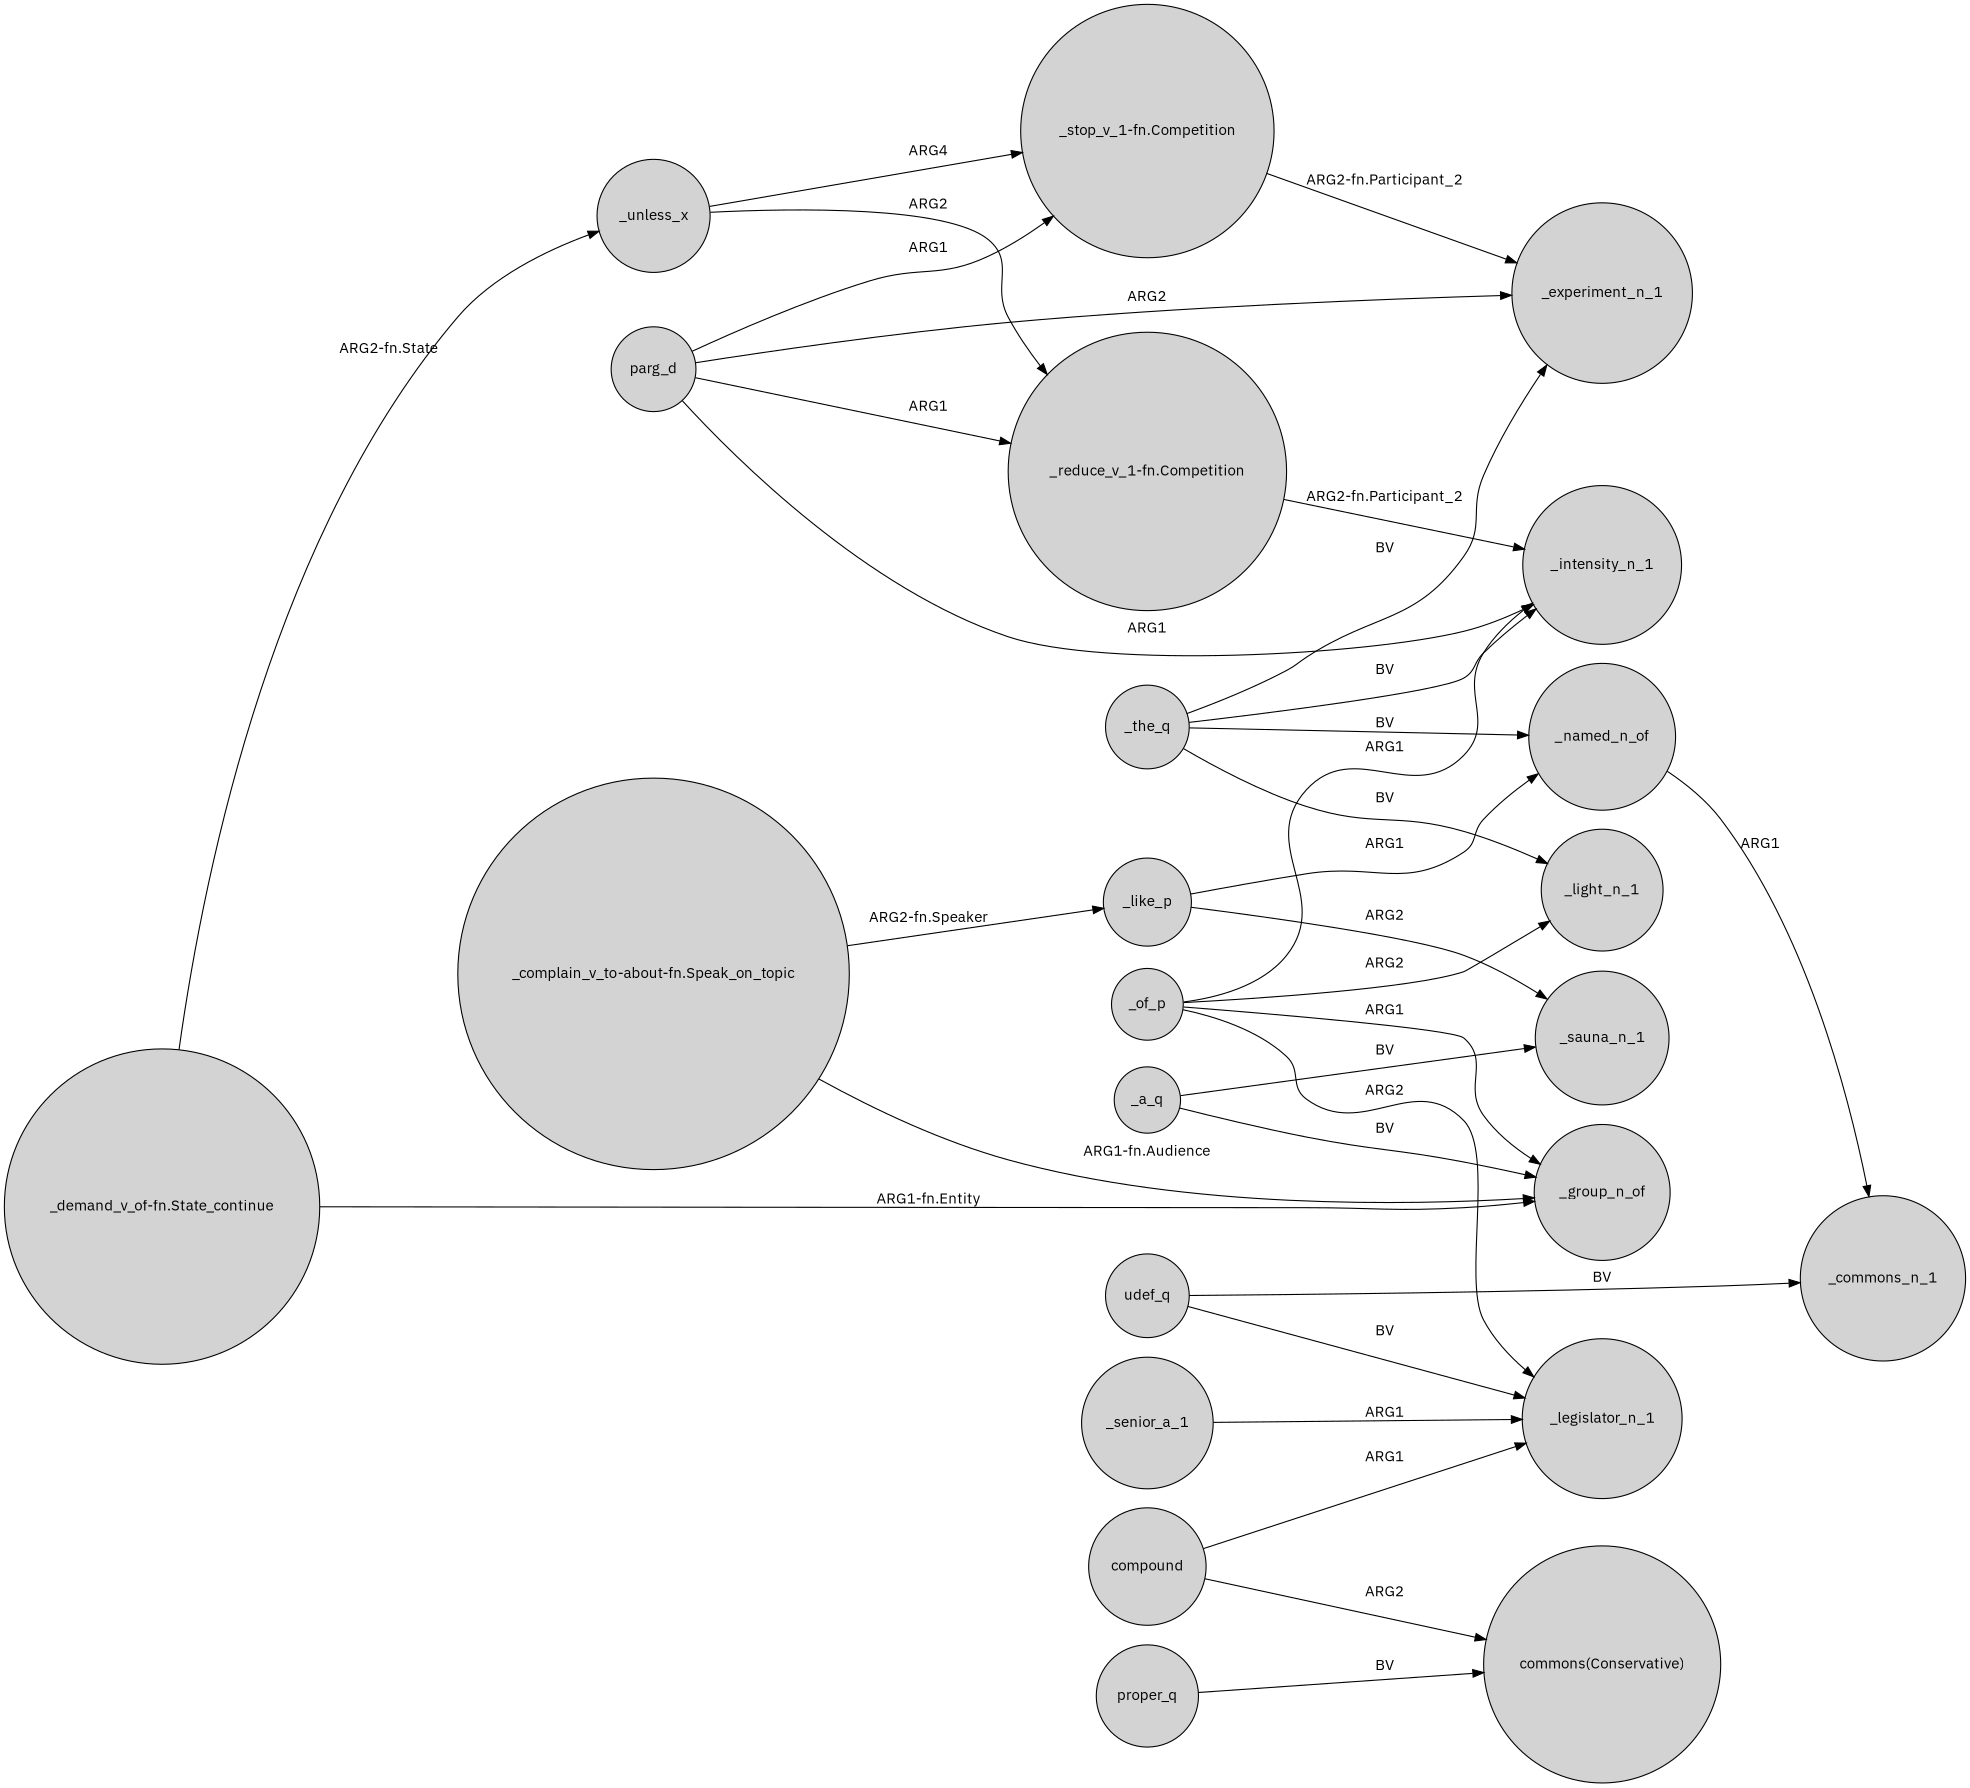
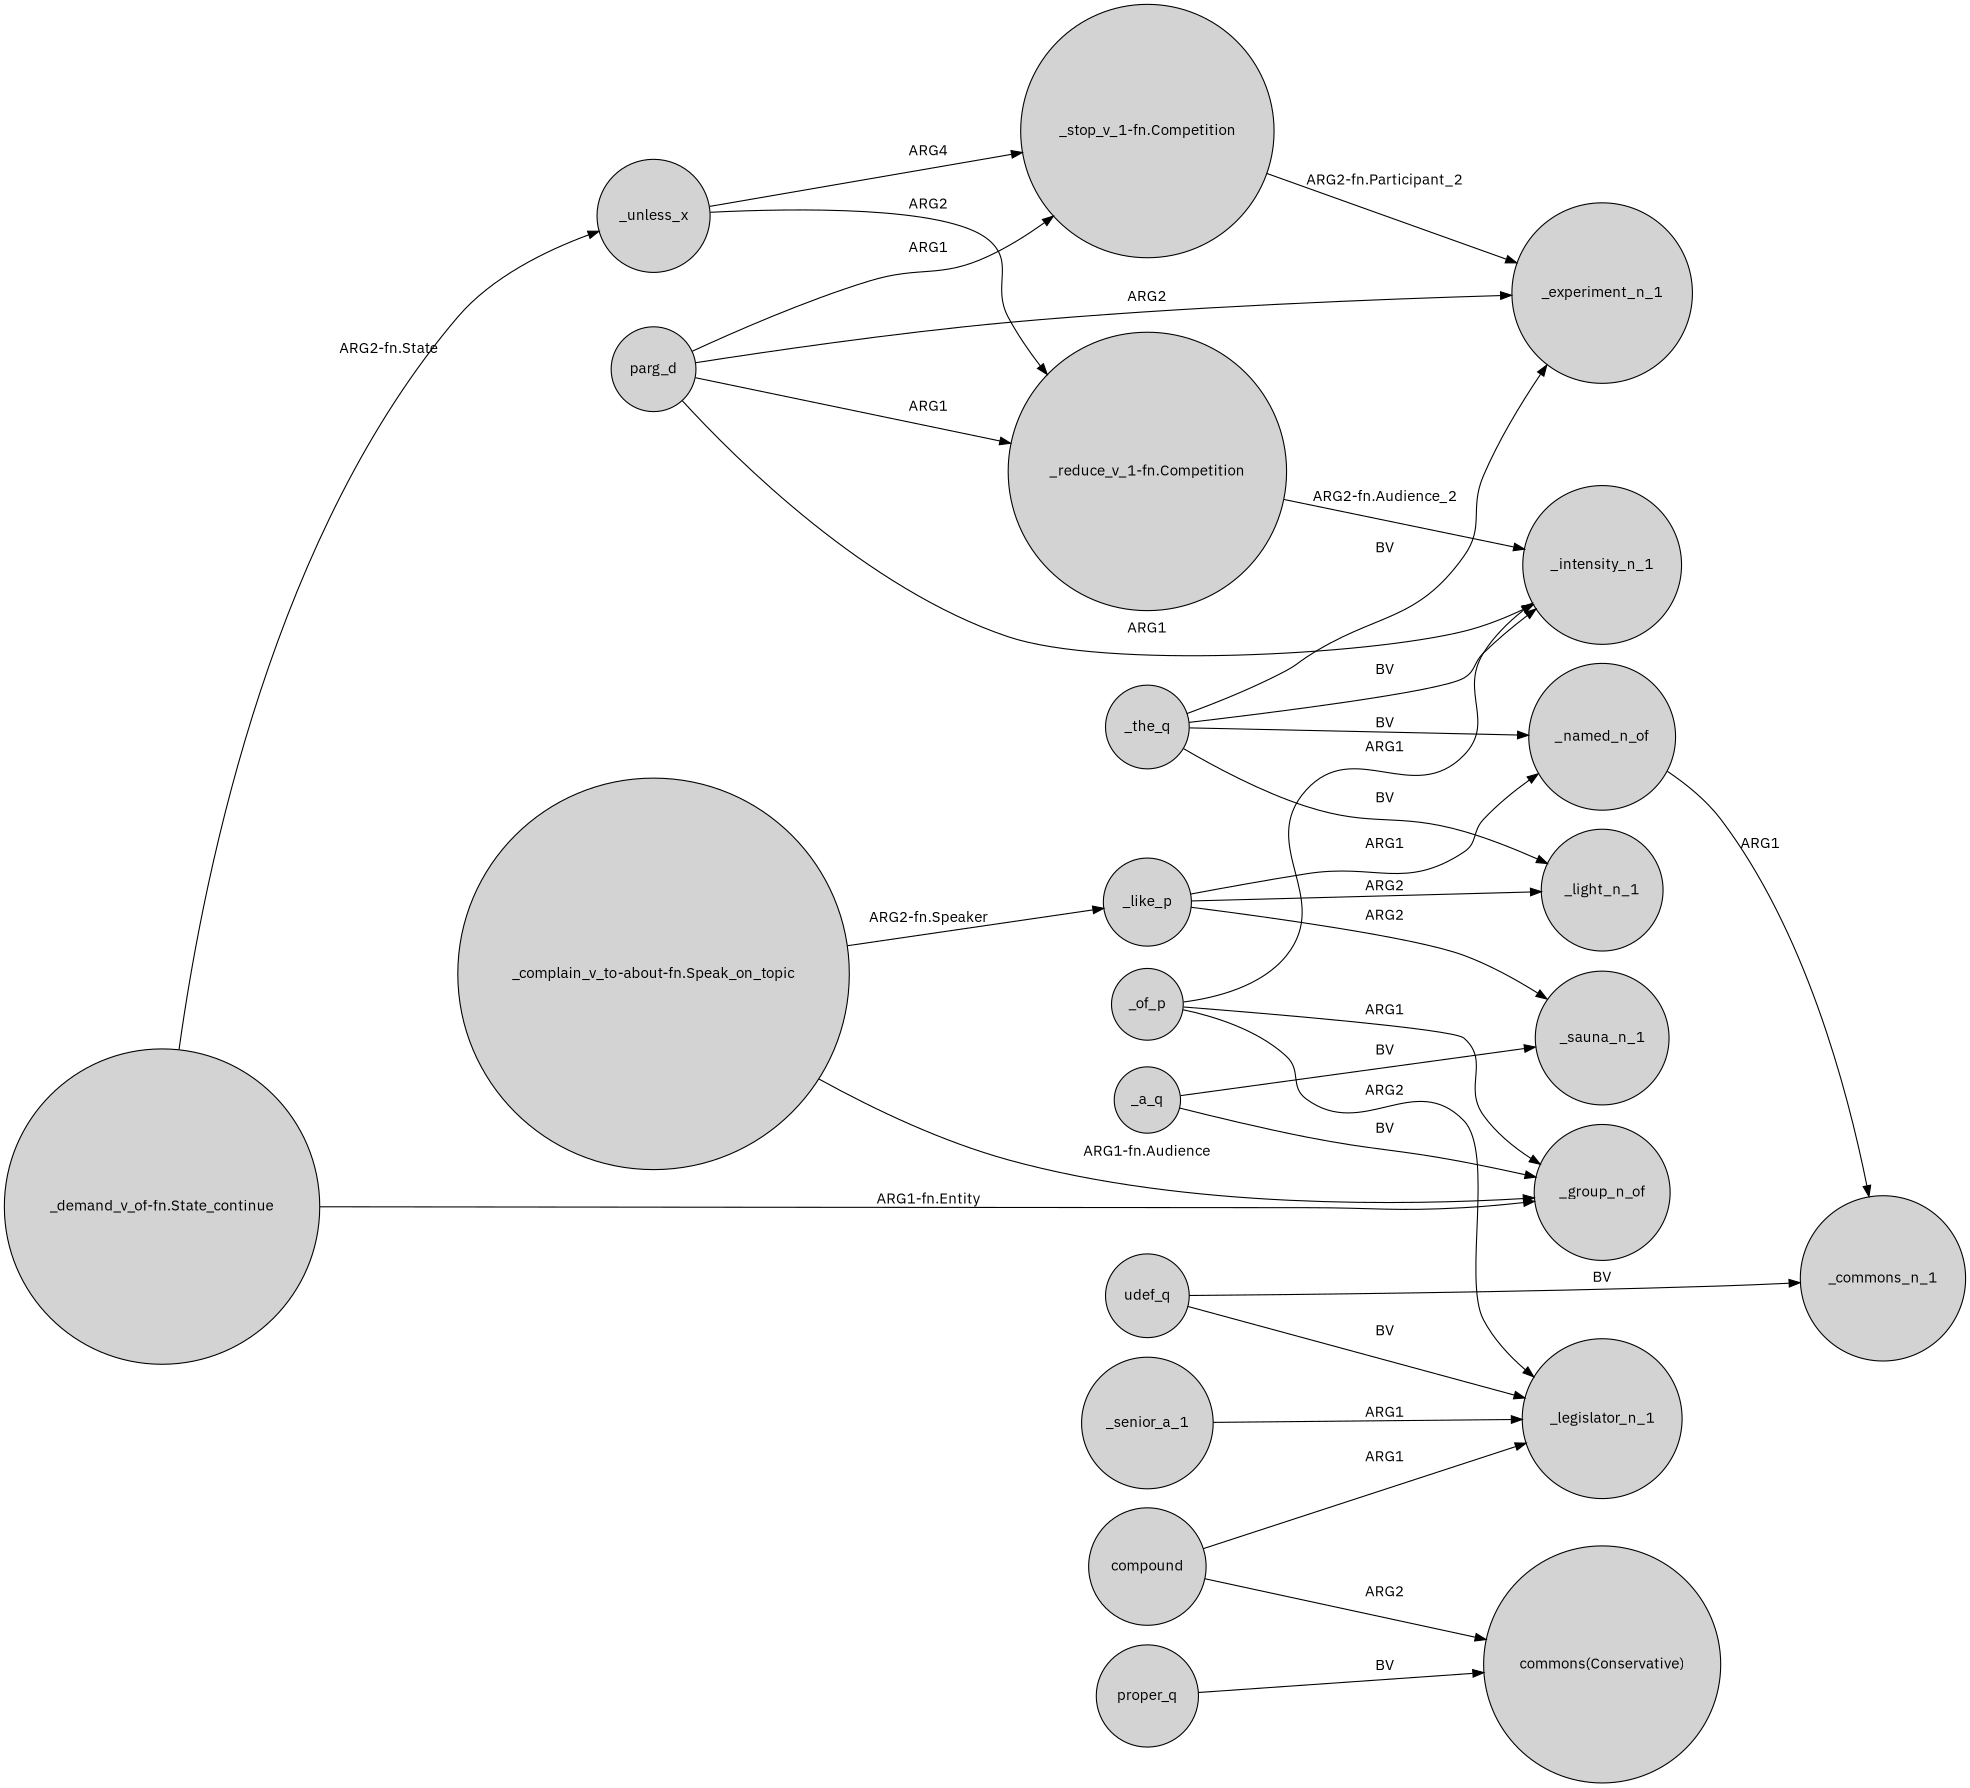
(1385, 497) -> (1385, 497)
(1369, 988) -> (1361, 896)
